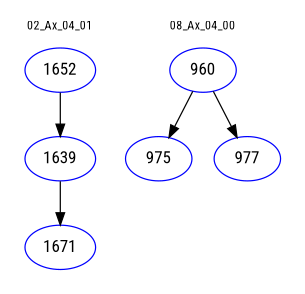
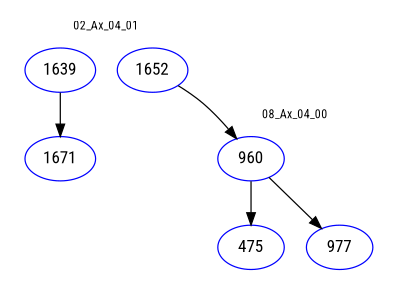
(60, 108) -> (216, 115)
(159, 159) -> (251, 247)
